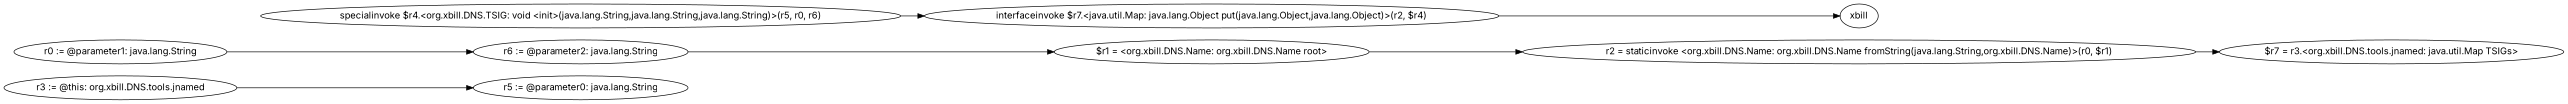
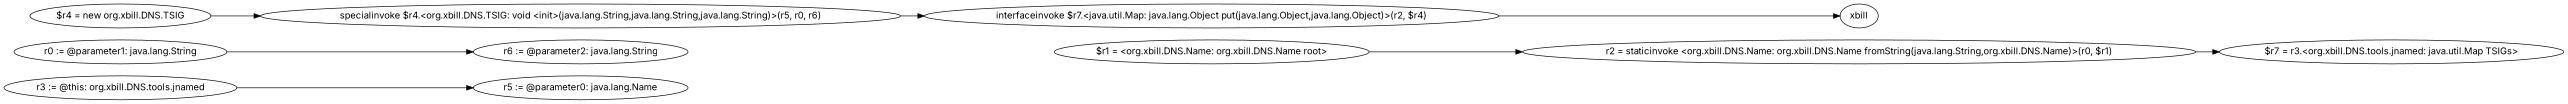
none -> (120, 16)
(868, 52) -> none
(581, 88) -> (581, 88)
